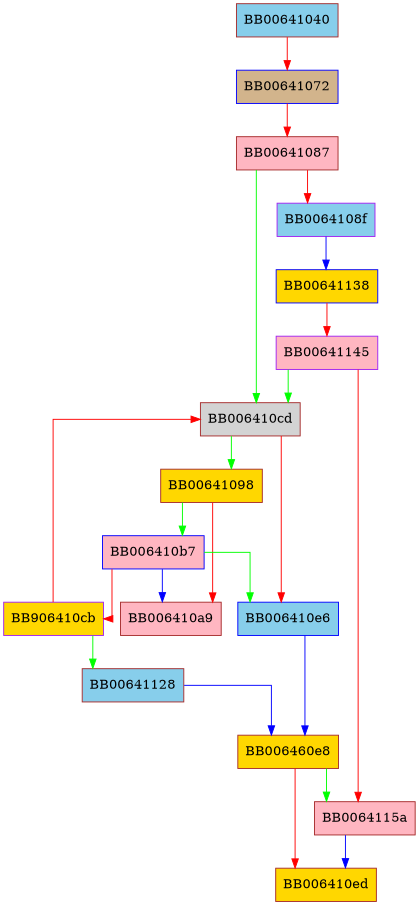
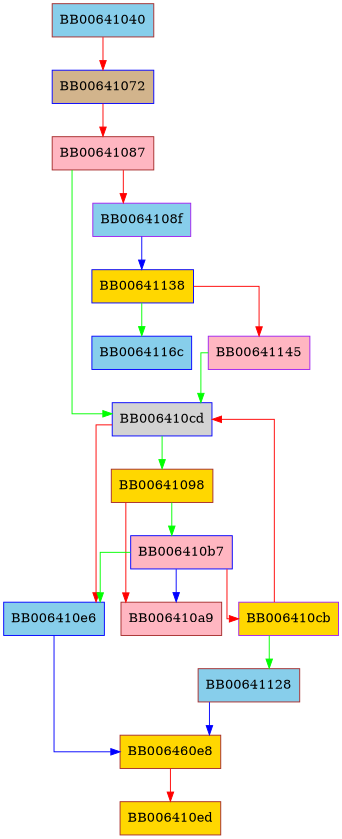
none -> (142, 353)
(250, 419) -> (162, 419)
(54, 619) -> (289, 619)
(365, 818) -> none
